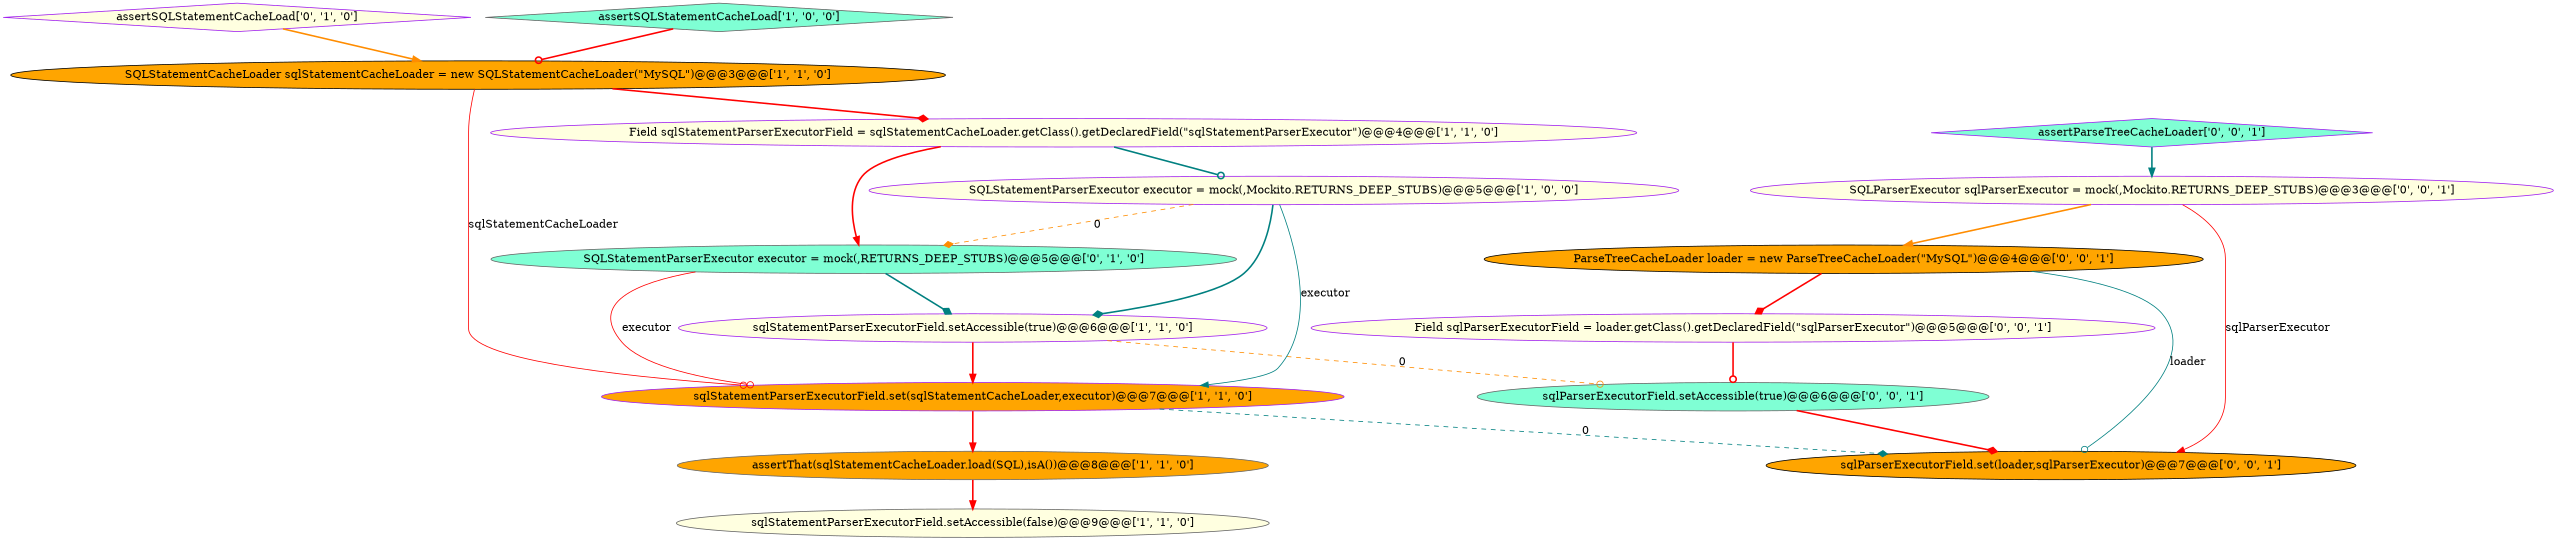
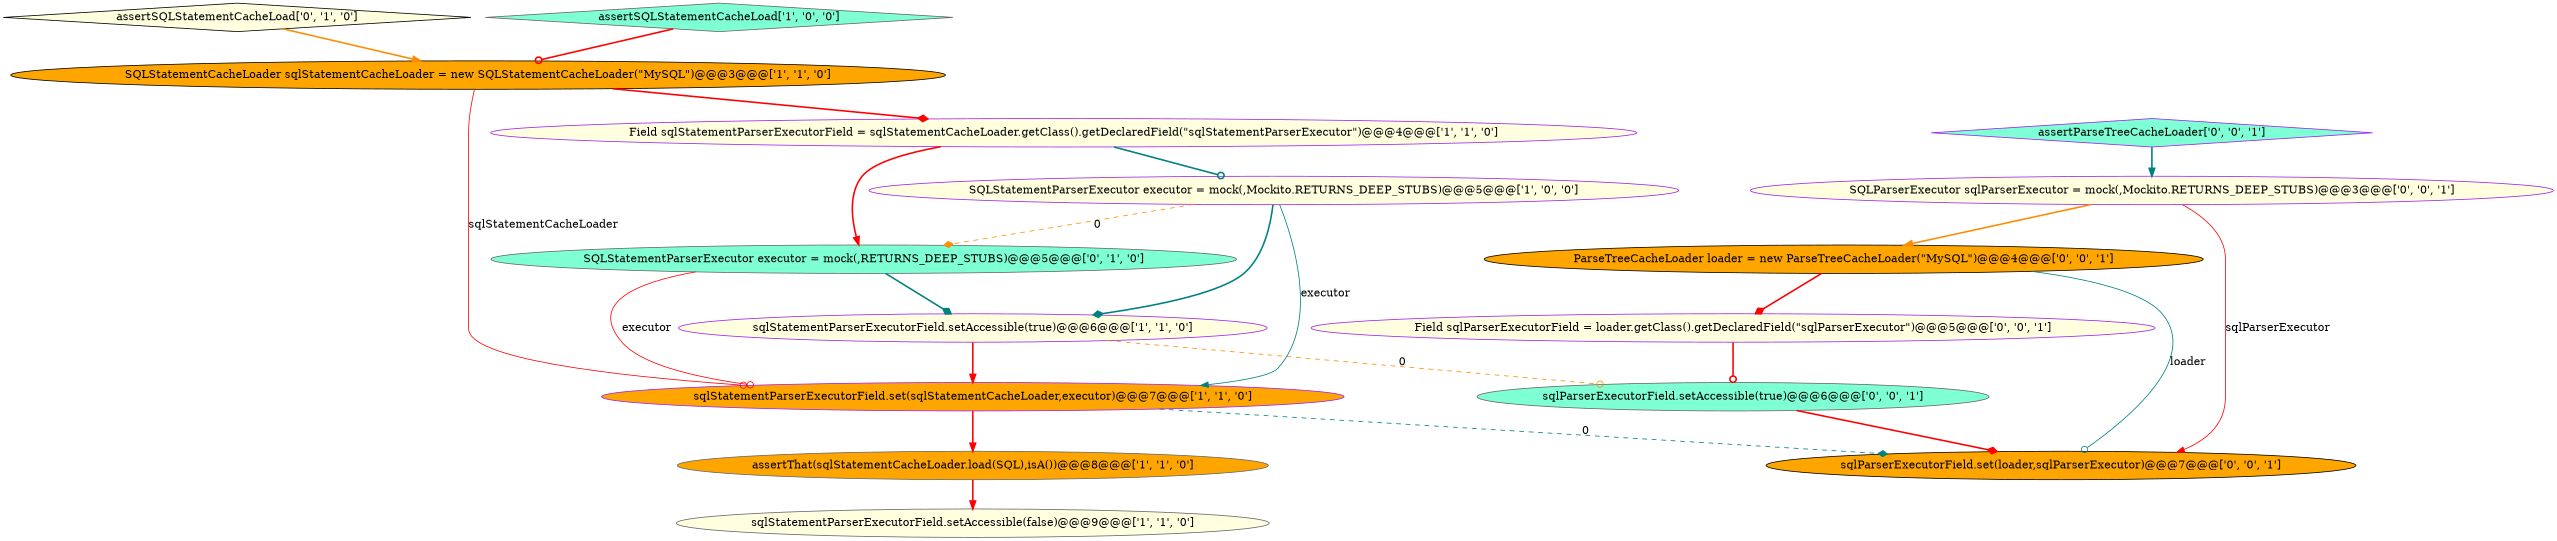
(237, 17) -> (237, 17)
